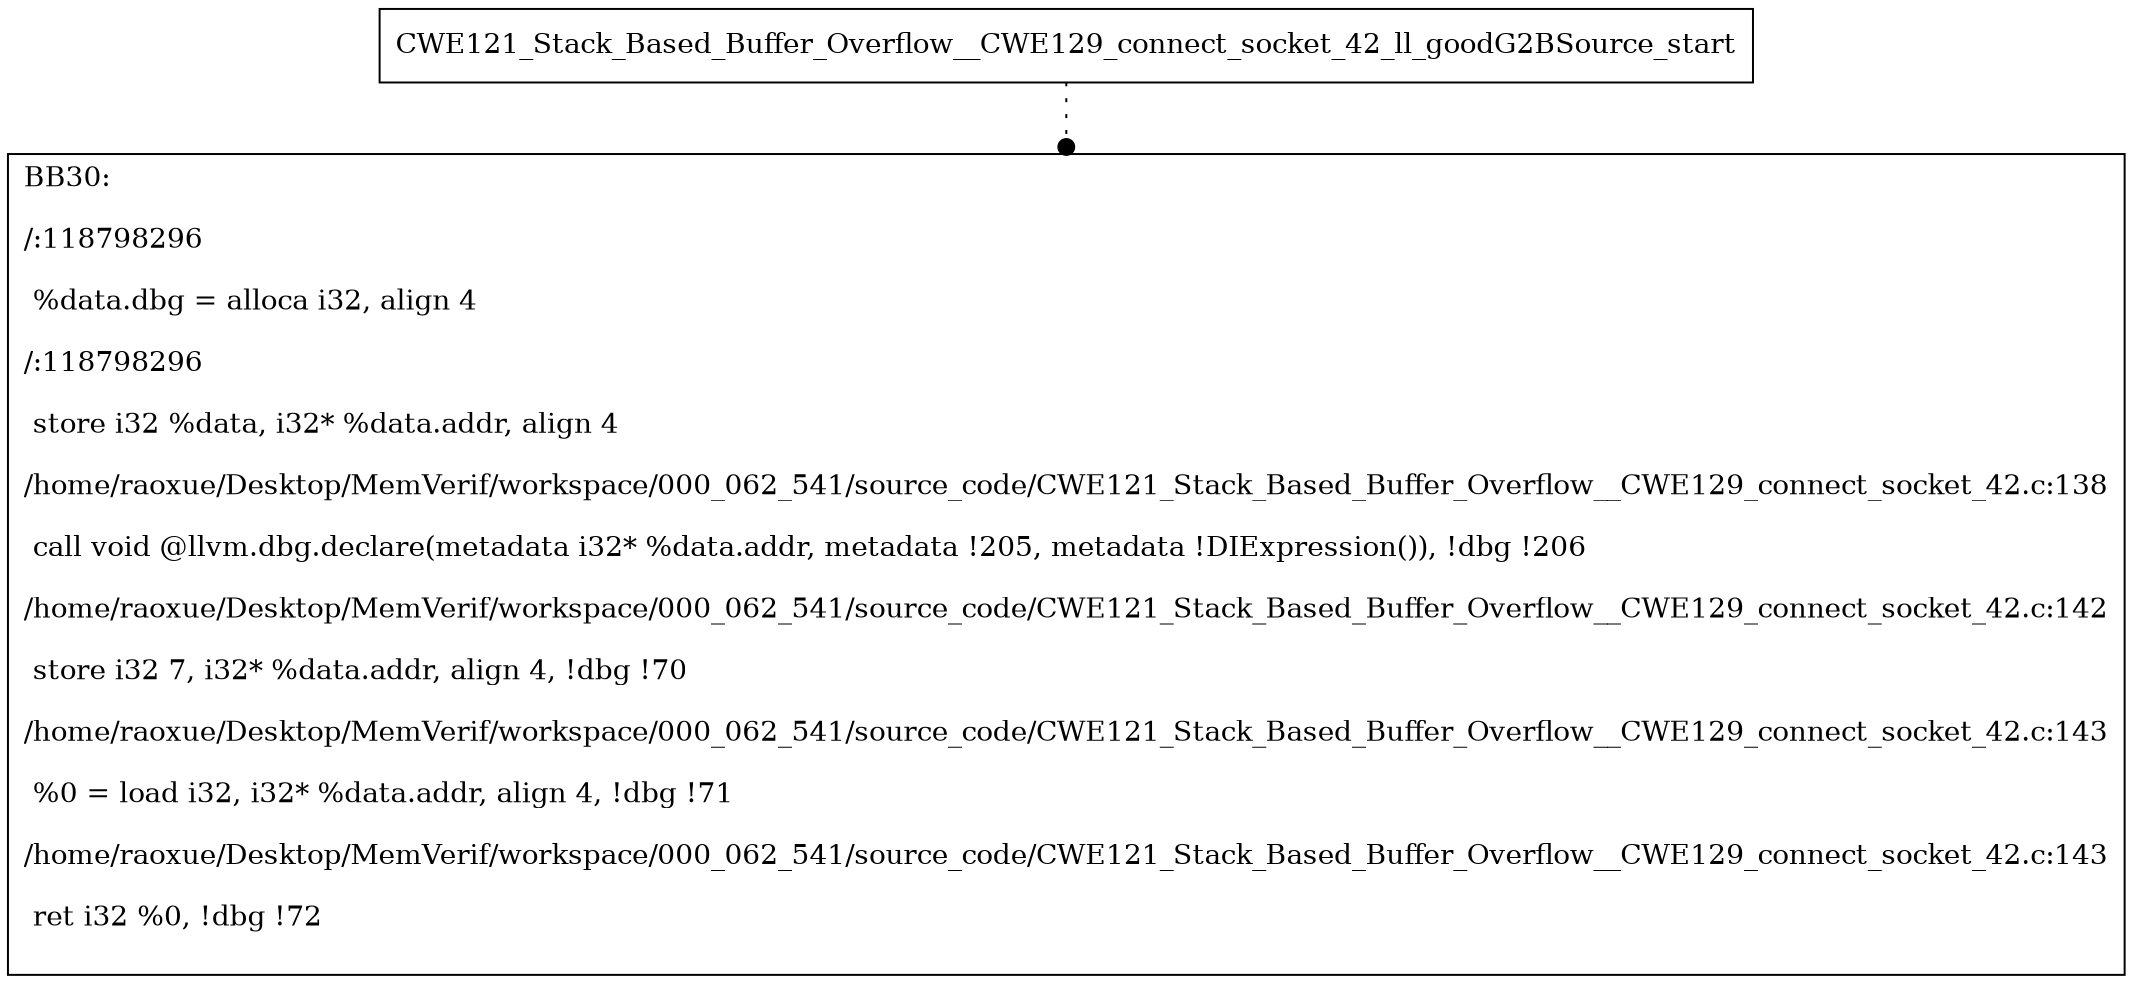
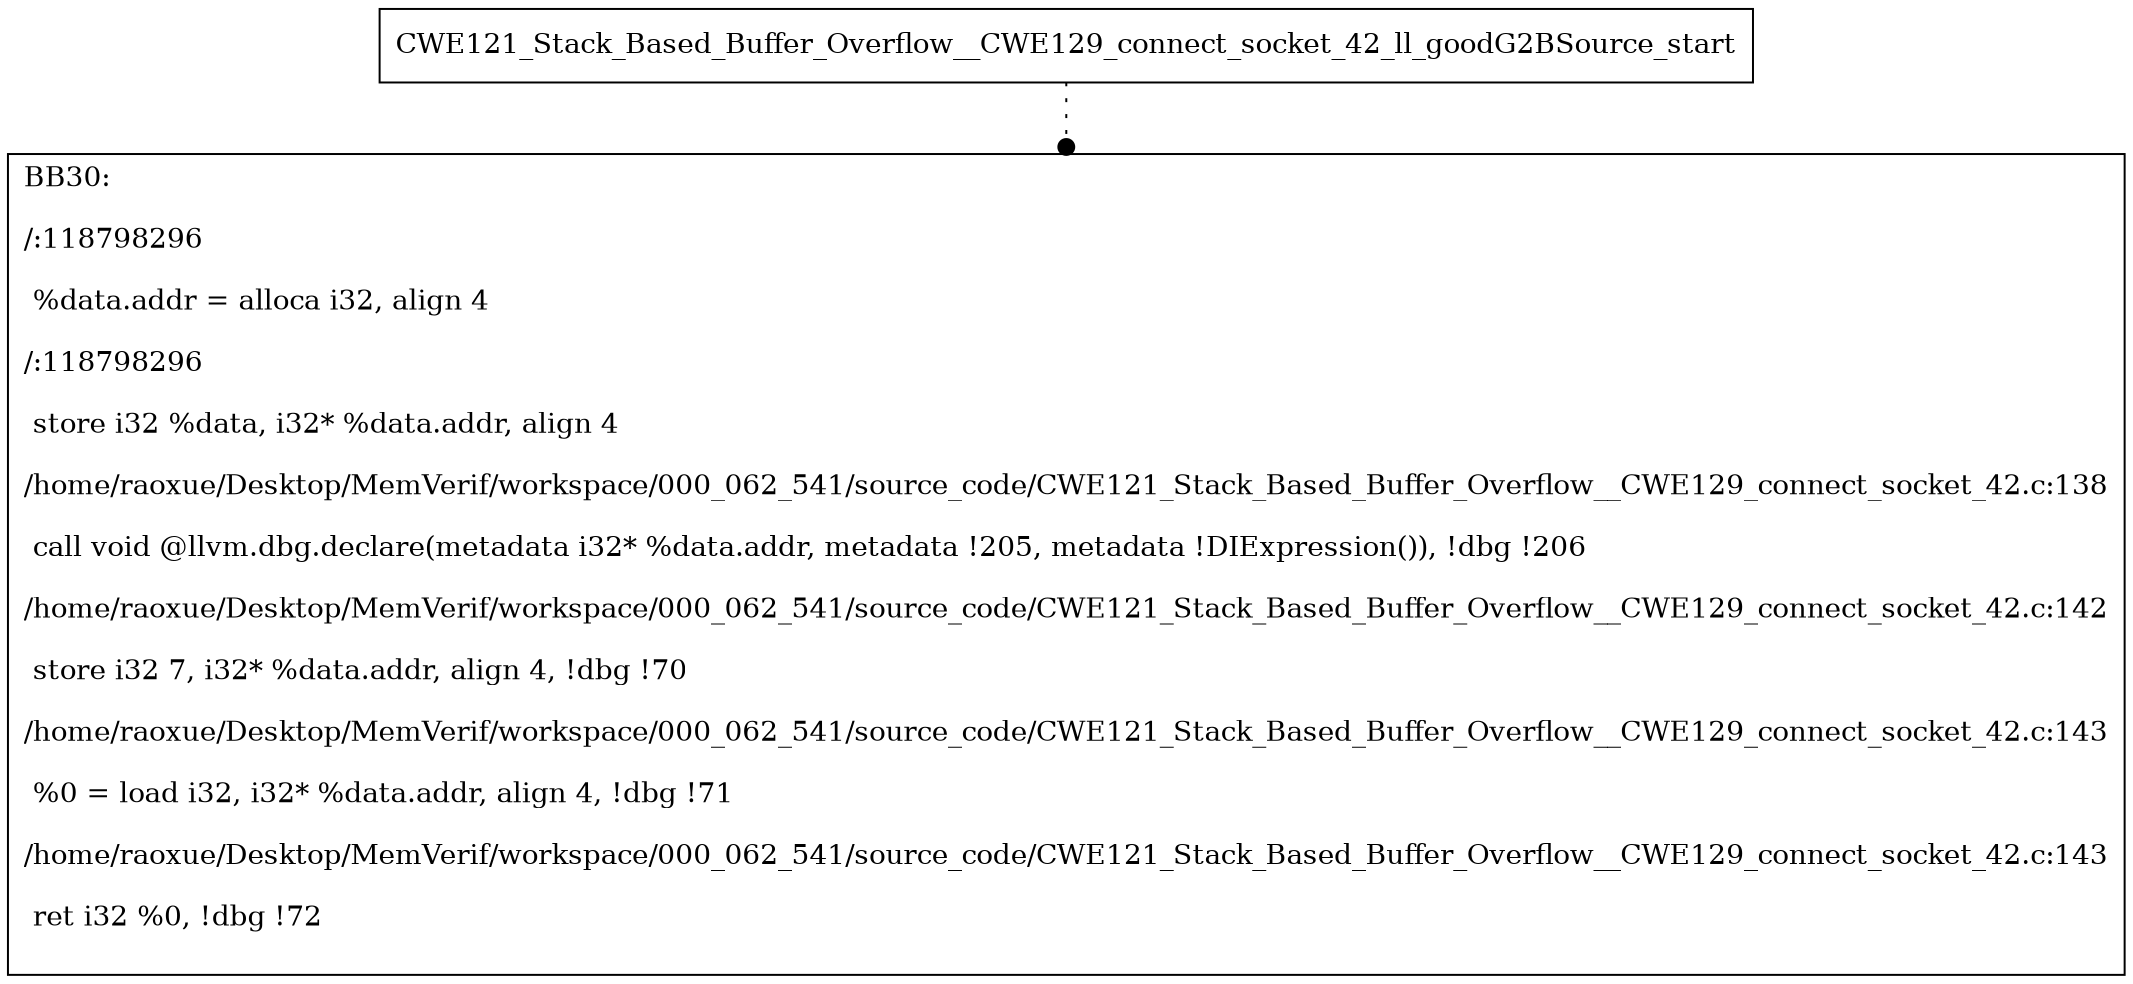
(251, 301) -> (257, 301)
